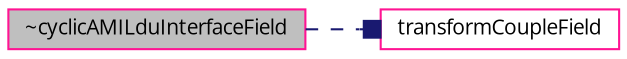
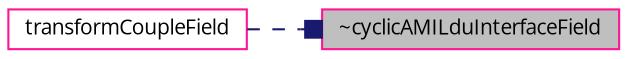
(332, 29) -> (274, 29)
